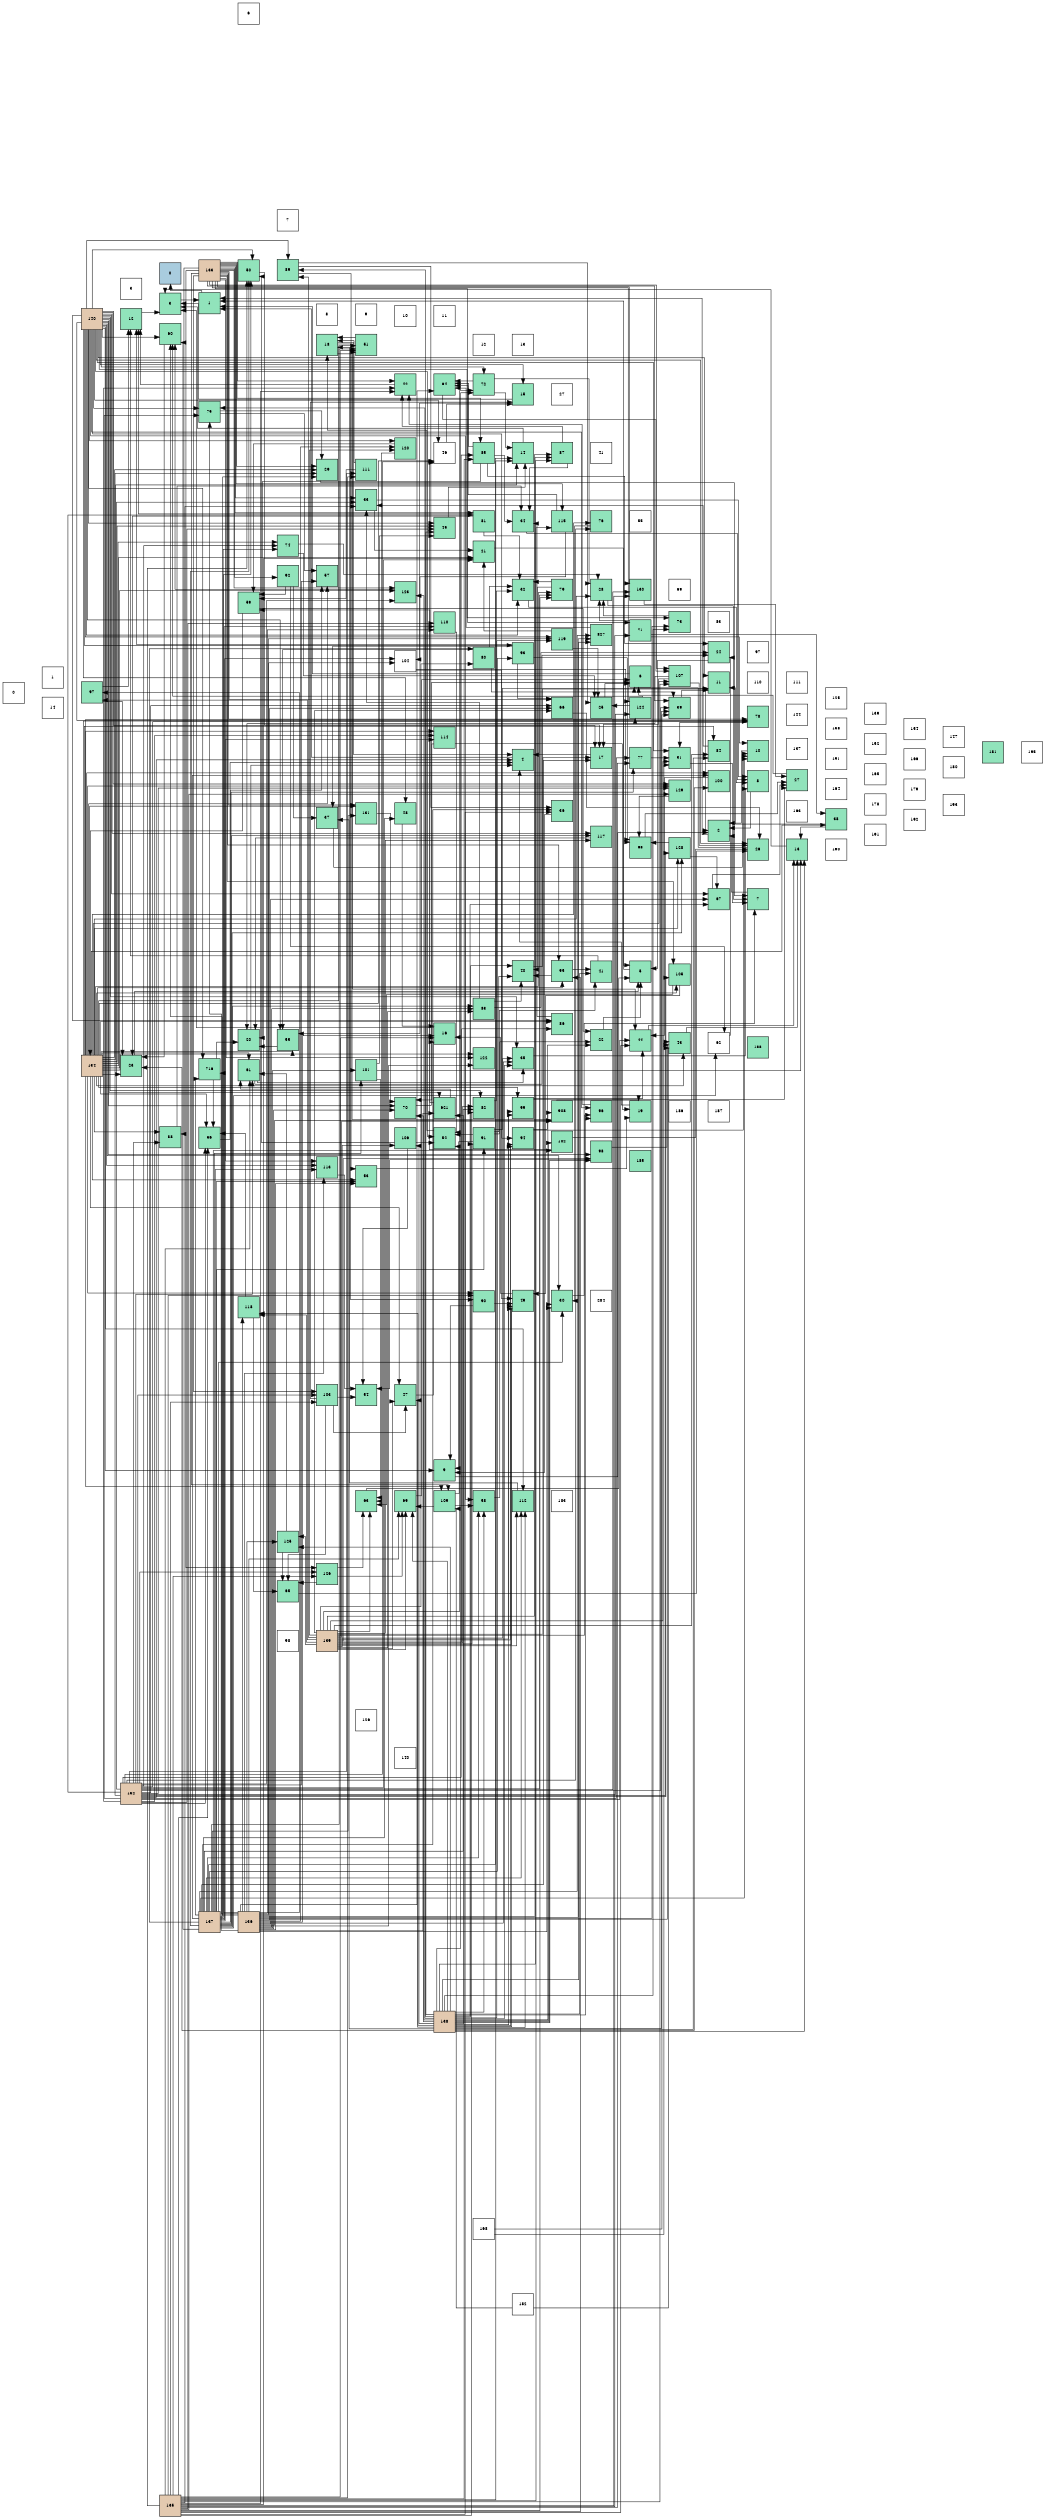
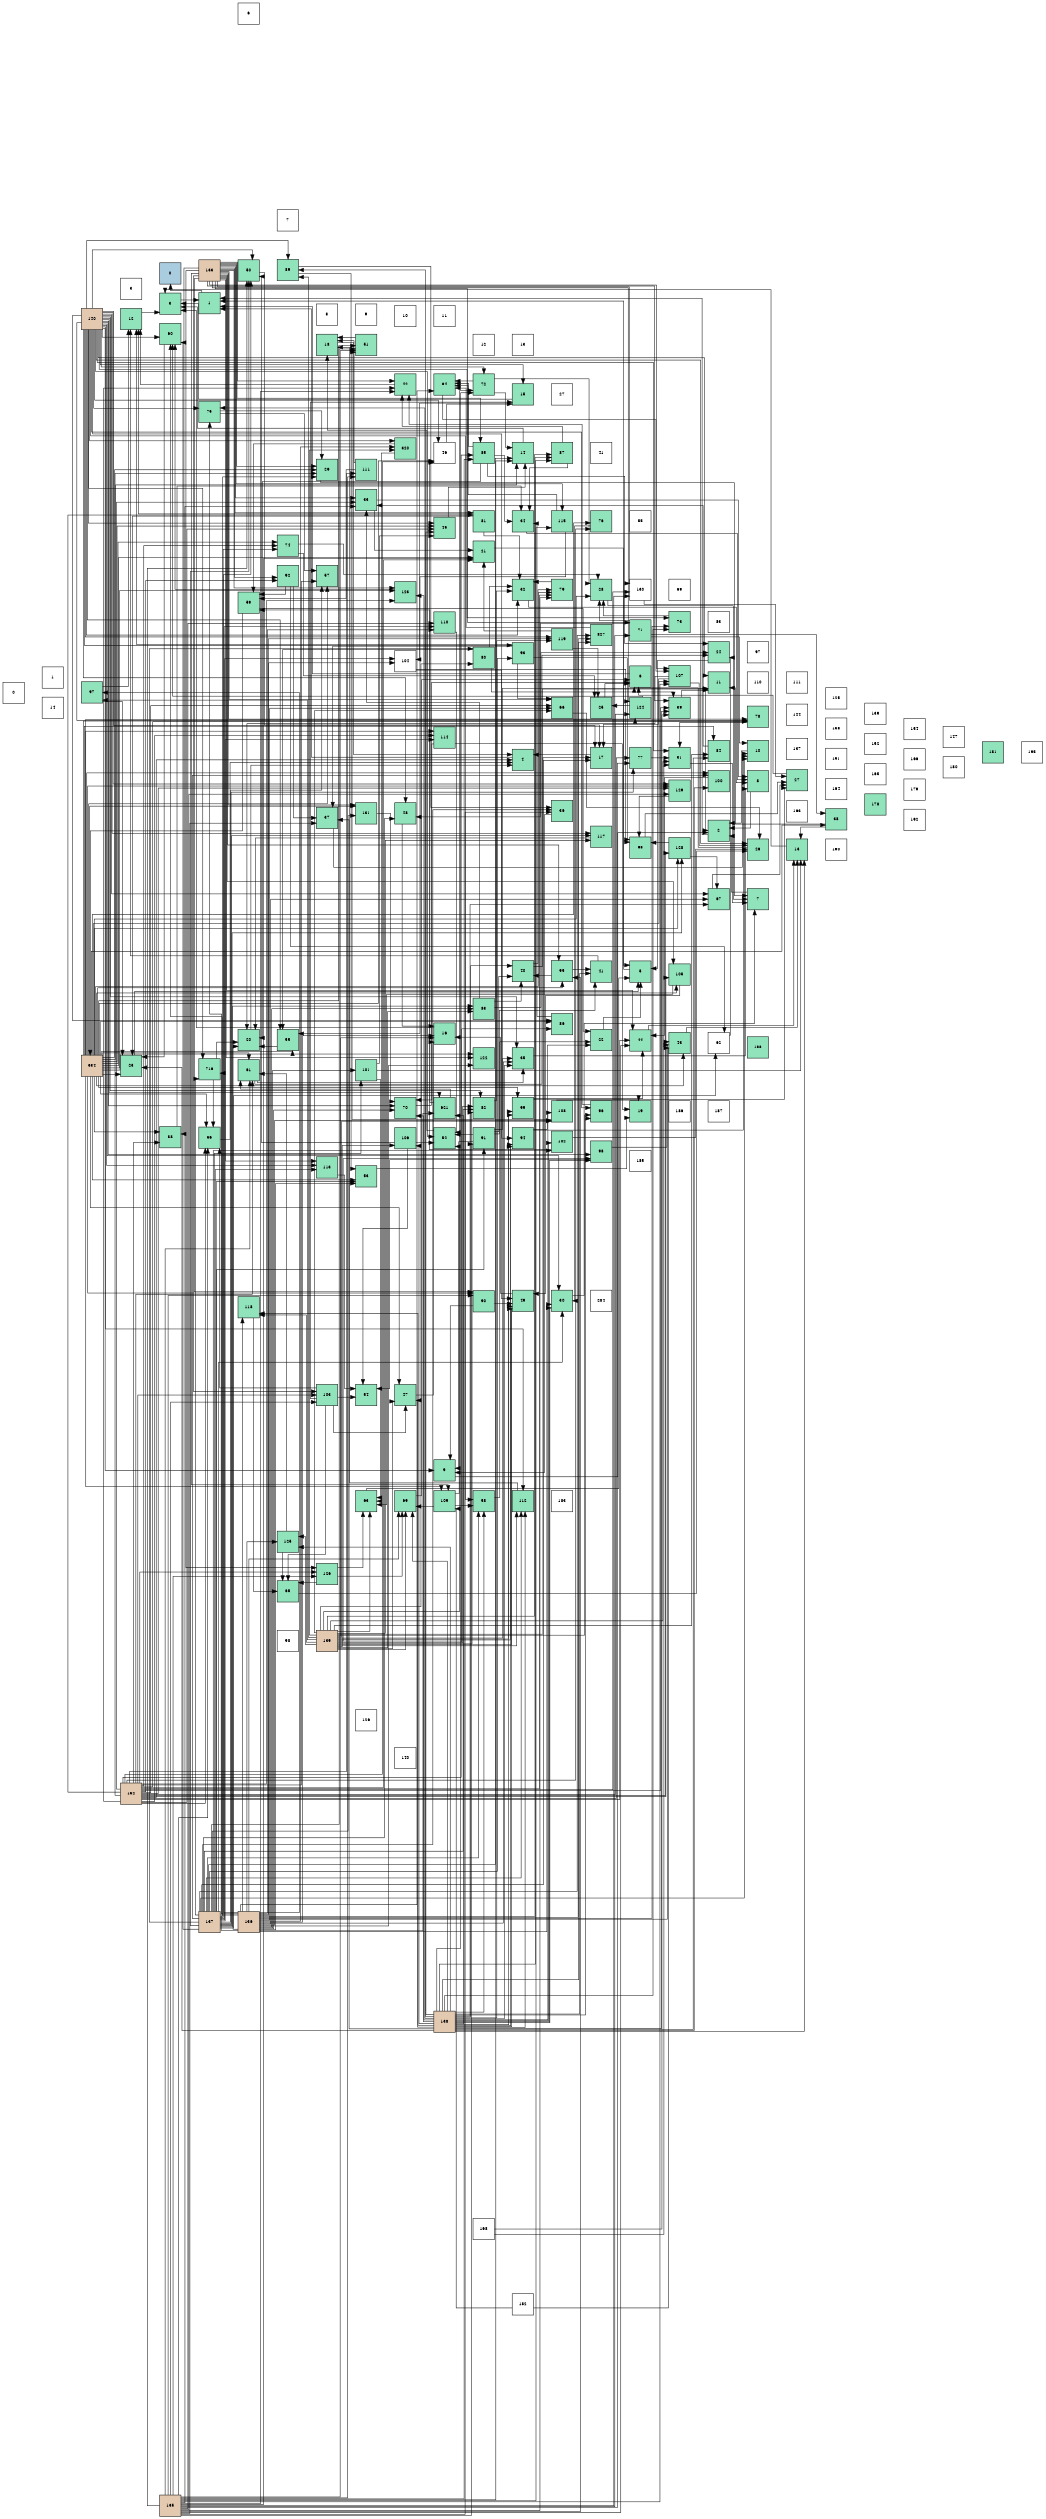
(588, 338) -> none
(405, 448) -> (405, 448)
(640, 590) -> (640, 590)
(537, 772) -> (538, 775)
(875, 804) -> (875, 804)
(954, 805) -> none
none -> (522, 817)
(353, 818) -> (227, 851)
(875, 835) -> none
(351, 879) -> (194, 920)
(562, 942) -> none
(92, 1066) -> (92, 1066)
(104, 1070) -> (146, 1125)
(562, 1111) -> (562, 1111)
(640, 1161) -> (640, 1161)
(245, 1205) -> (220, 1319)
(244, 1508) -> (233, 1490)
none -> (190, 1612)
